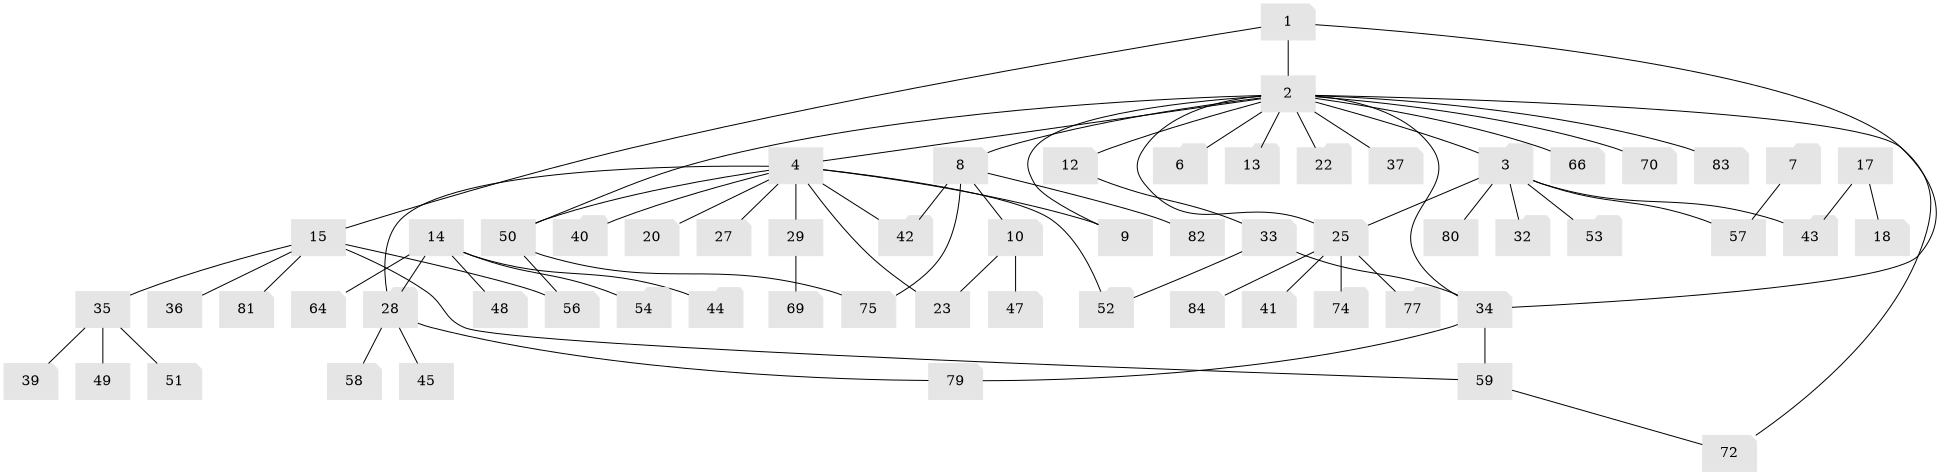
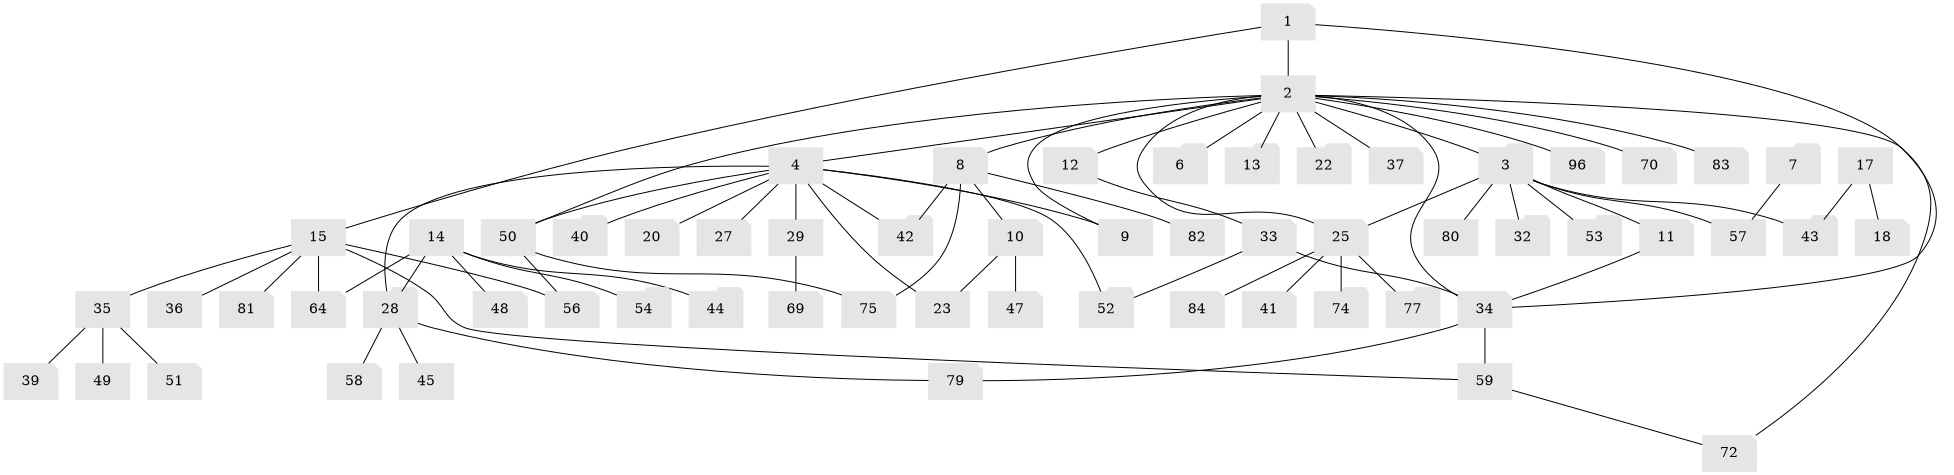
(1578, 166) -> (1578, 166)
none -> (1667, 238)
none -> (319, 274)
